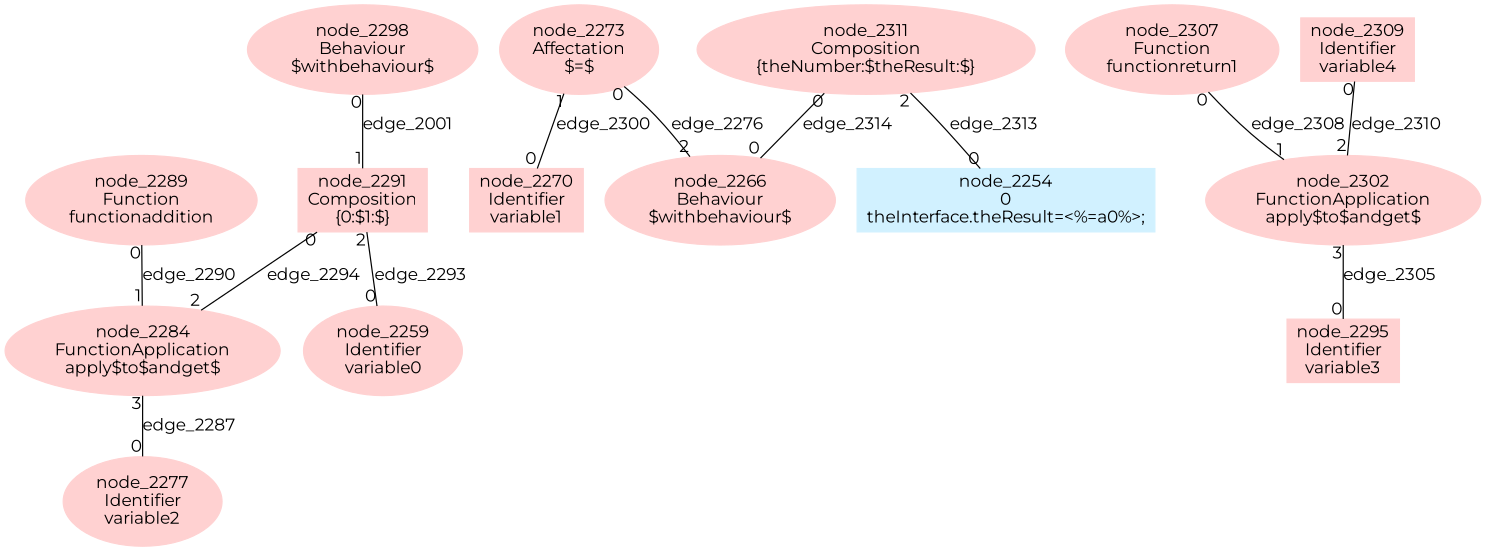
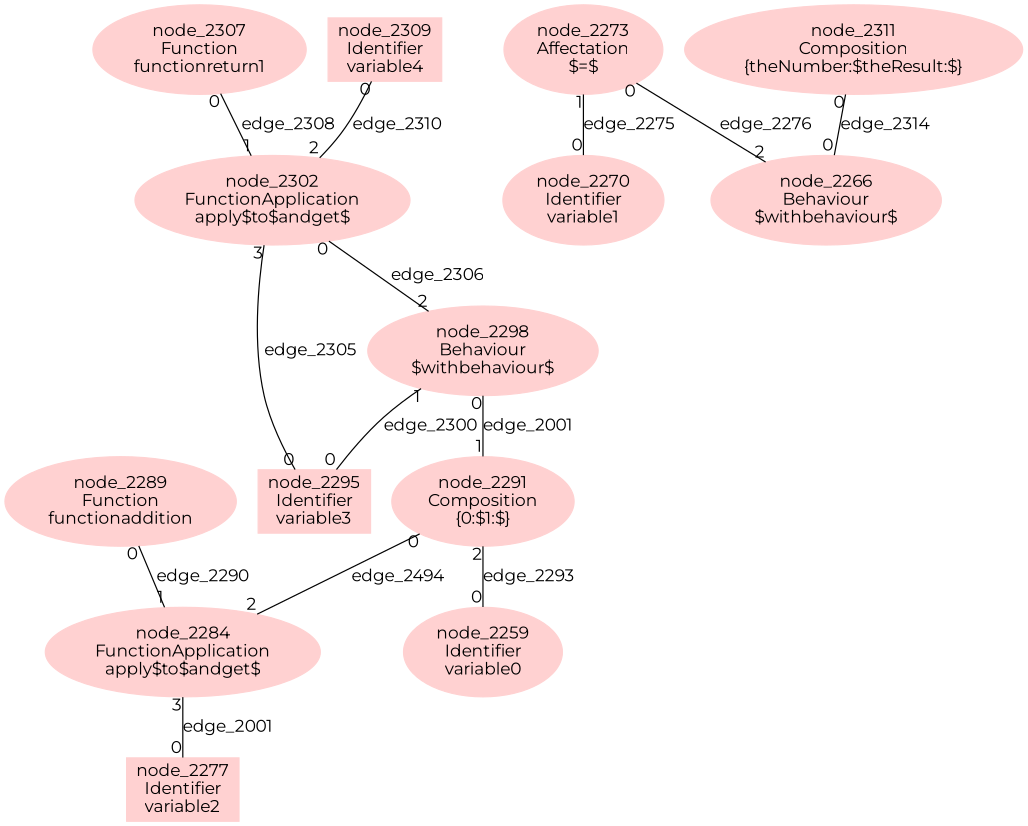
(604, 125) -> (629, 125)
(363, 200) -> (483, 501)
(526, 200) -> (583, 200)
(1006, 200) -> none
(314, 276) -> (398, 577)
none -> (379, 276)
none -> (375, 425)
(189, 426) -> (228, 727)
(143, 501) -> (183, 790)
